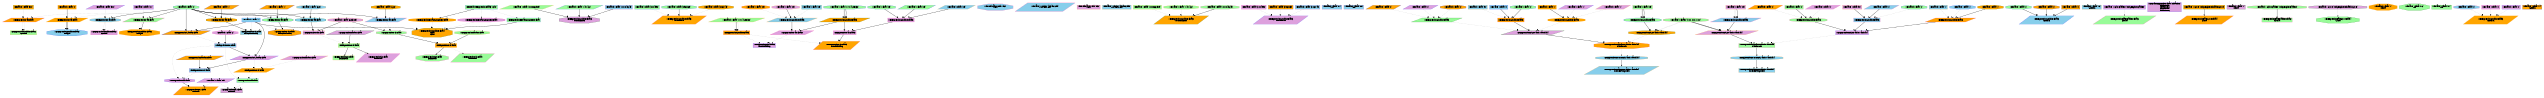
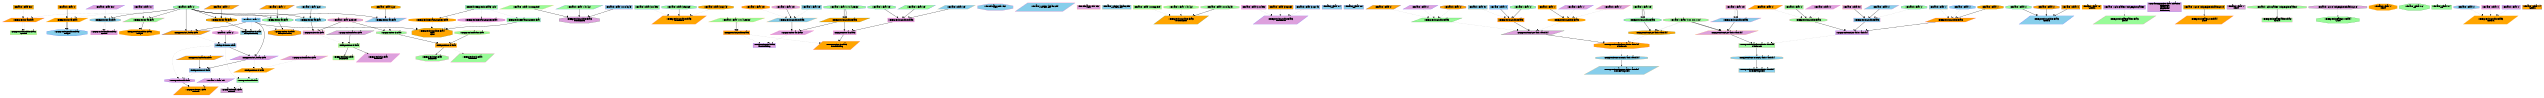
(2092, 7) -> (2092, 7)
